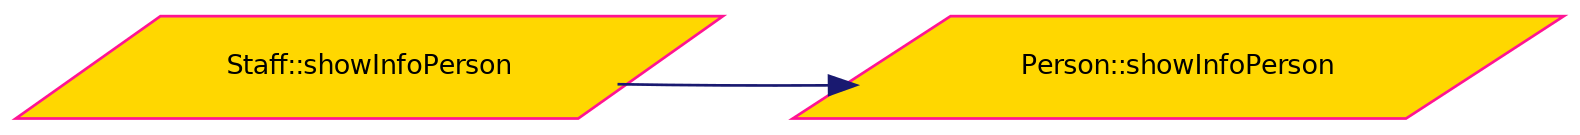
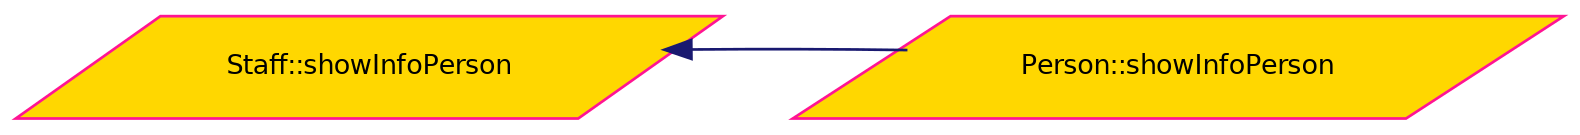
(723, 85) -> (800, 49)
